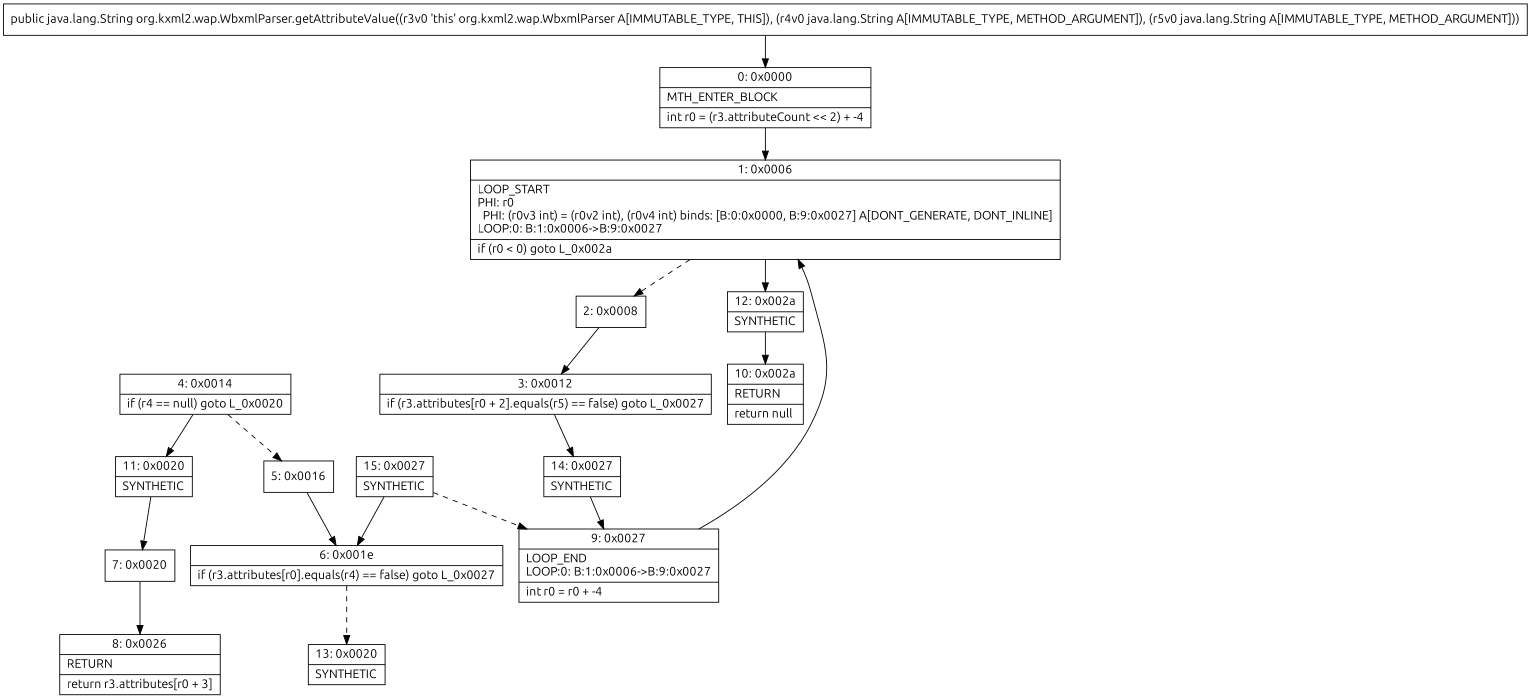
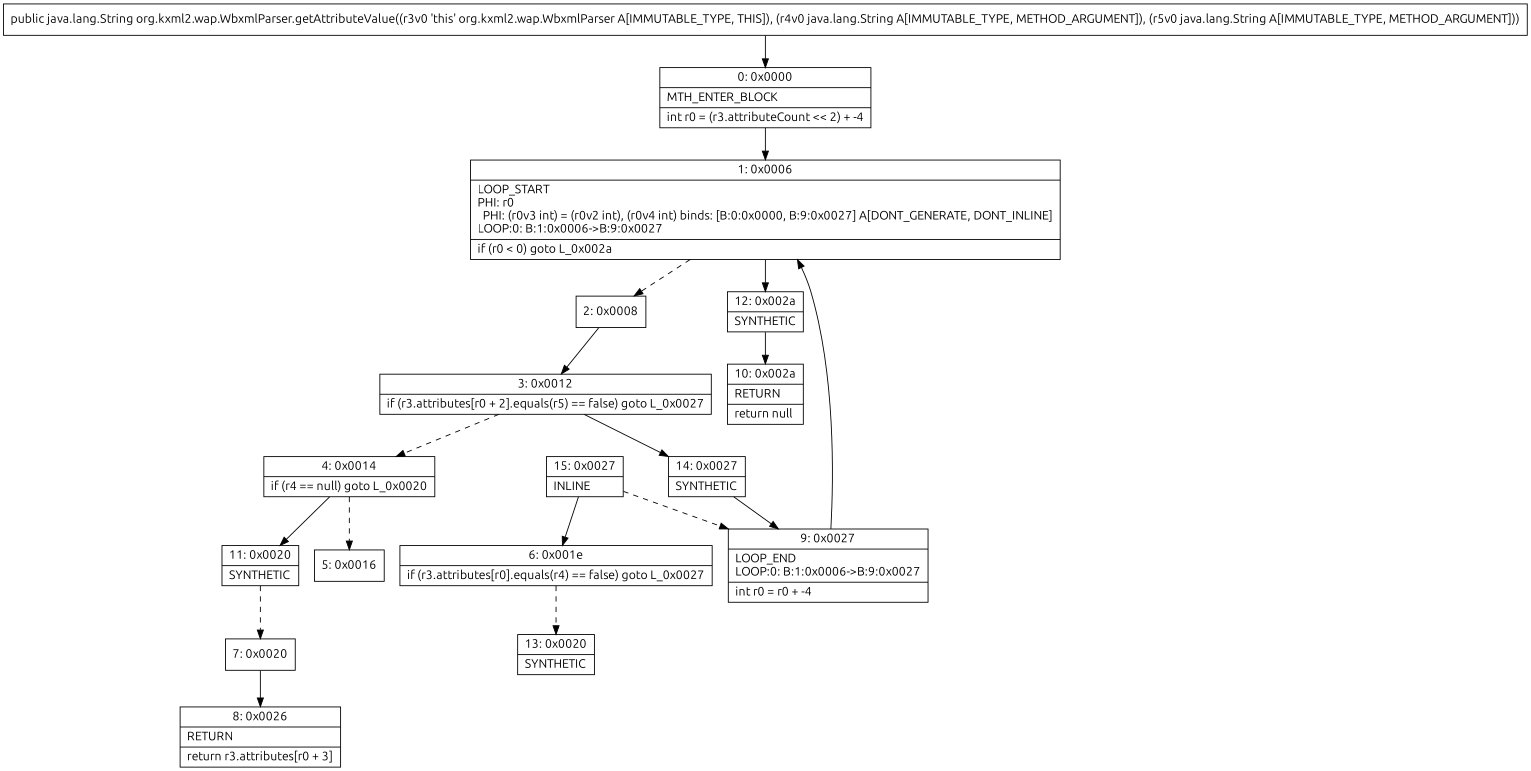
none -> (452, 434)
(394, 486) -> (572, 486)
(319, 515) -> none
(147, 519) -> (260, 608)
